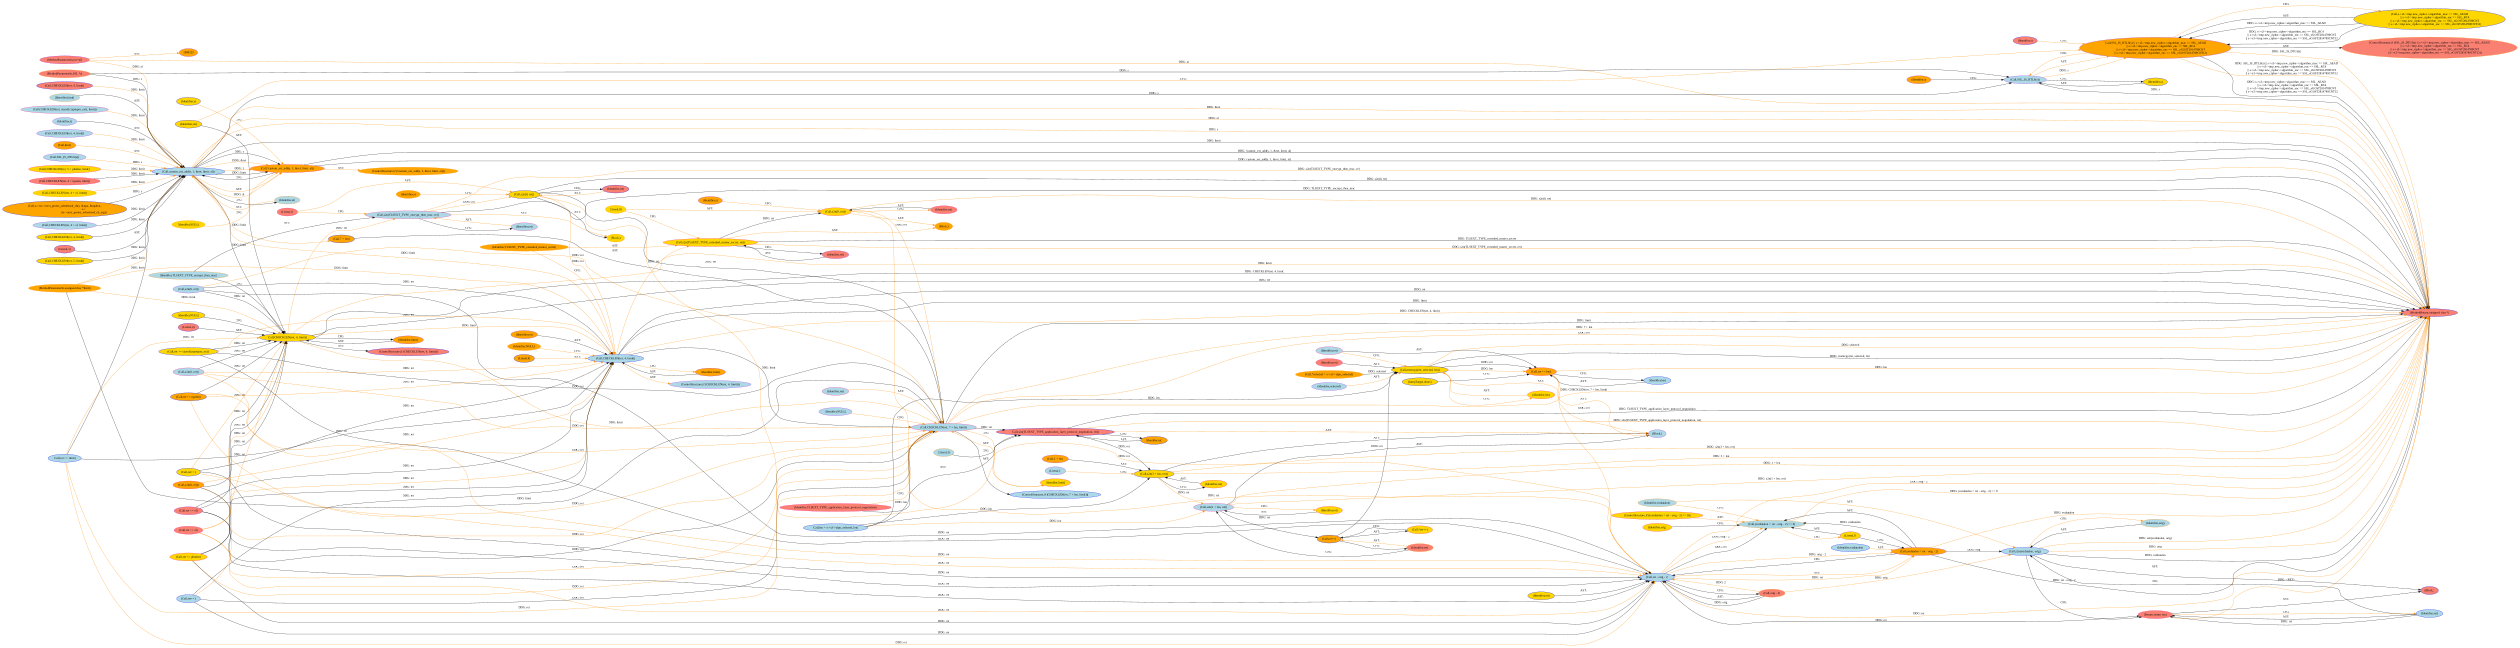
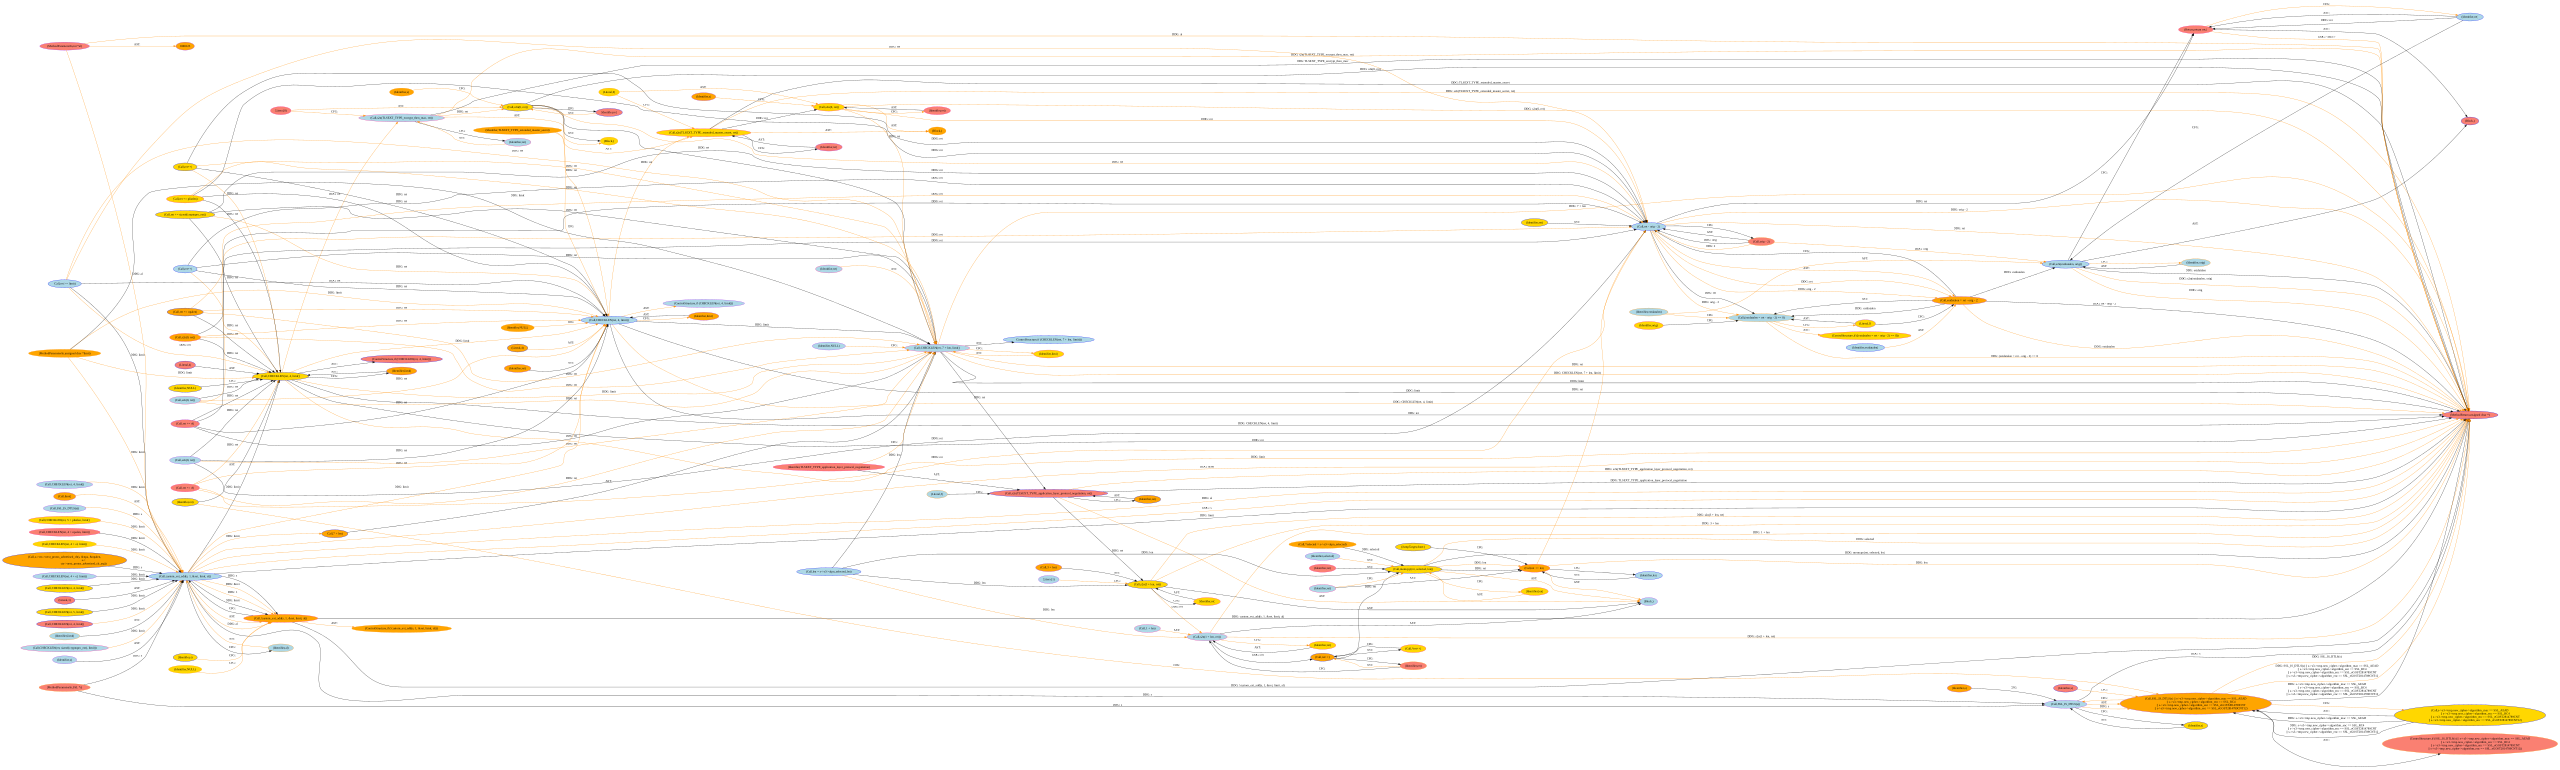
(188, 275) -> none
(1718, 520) -> (1793, 330)
(1974, 550) -> (2014, 272)
none -> (1147, 628)
